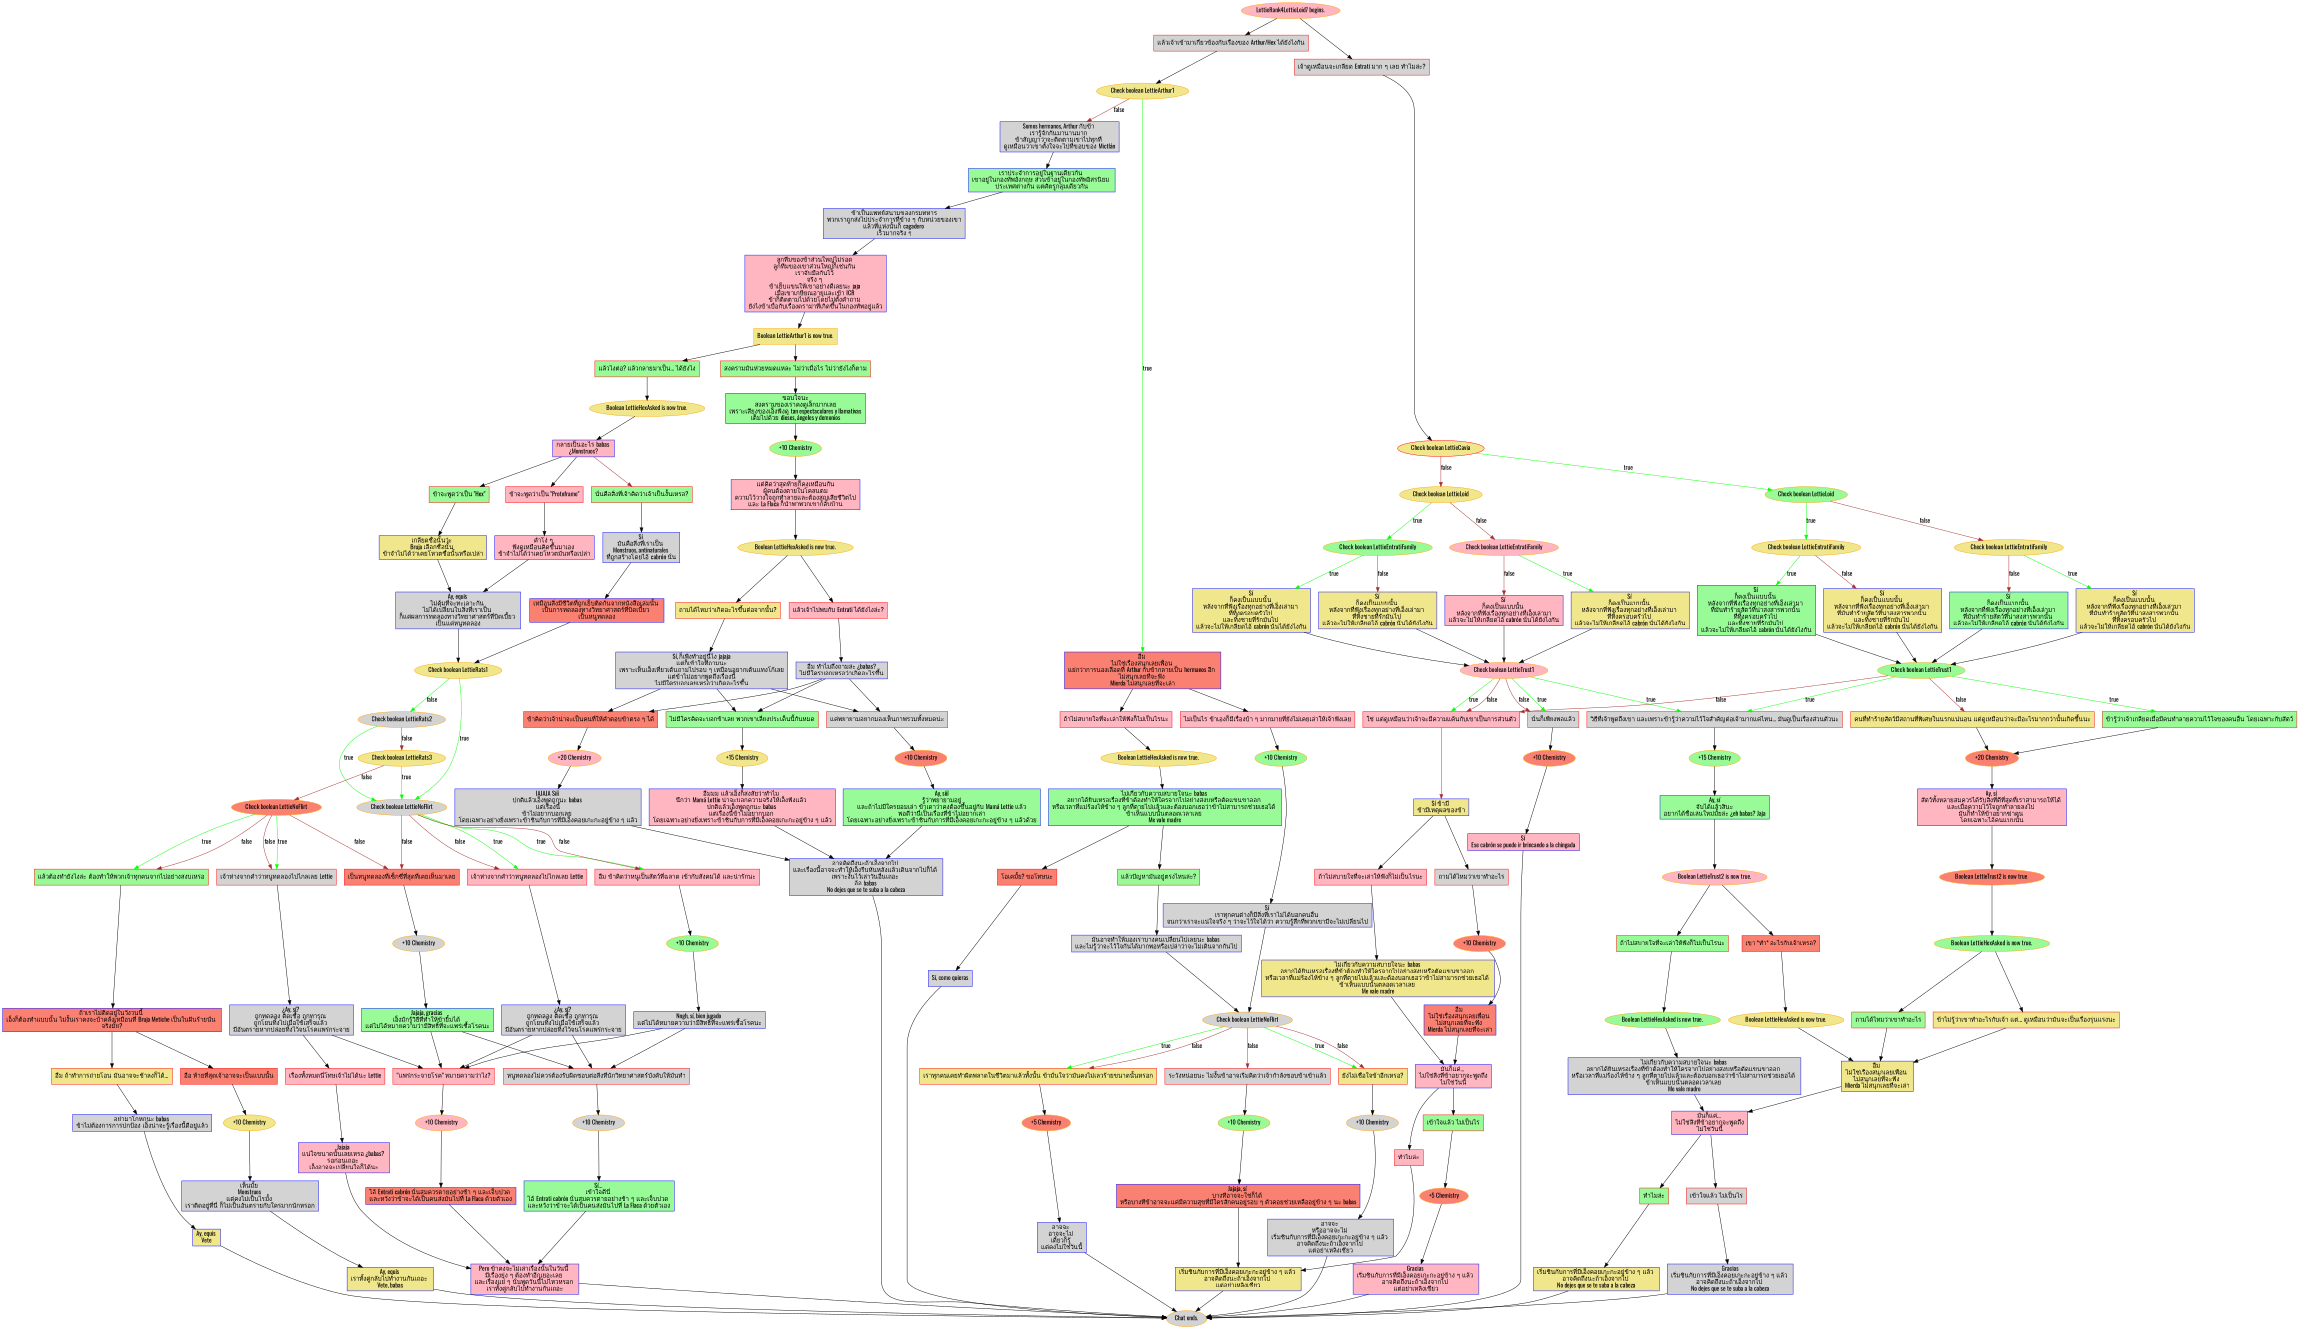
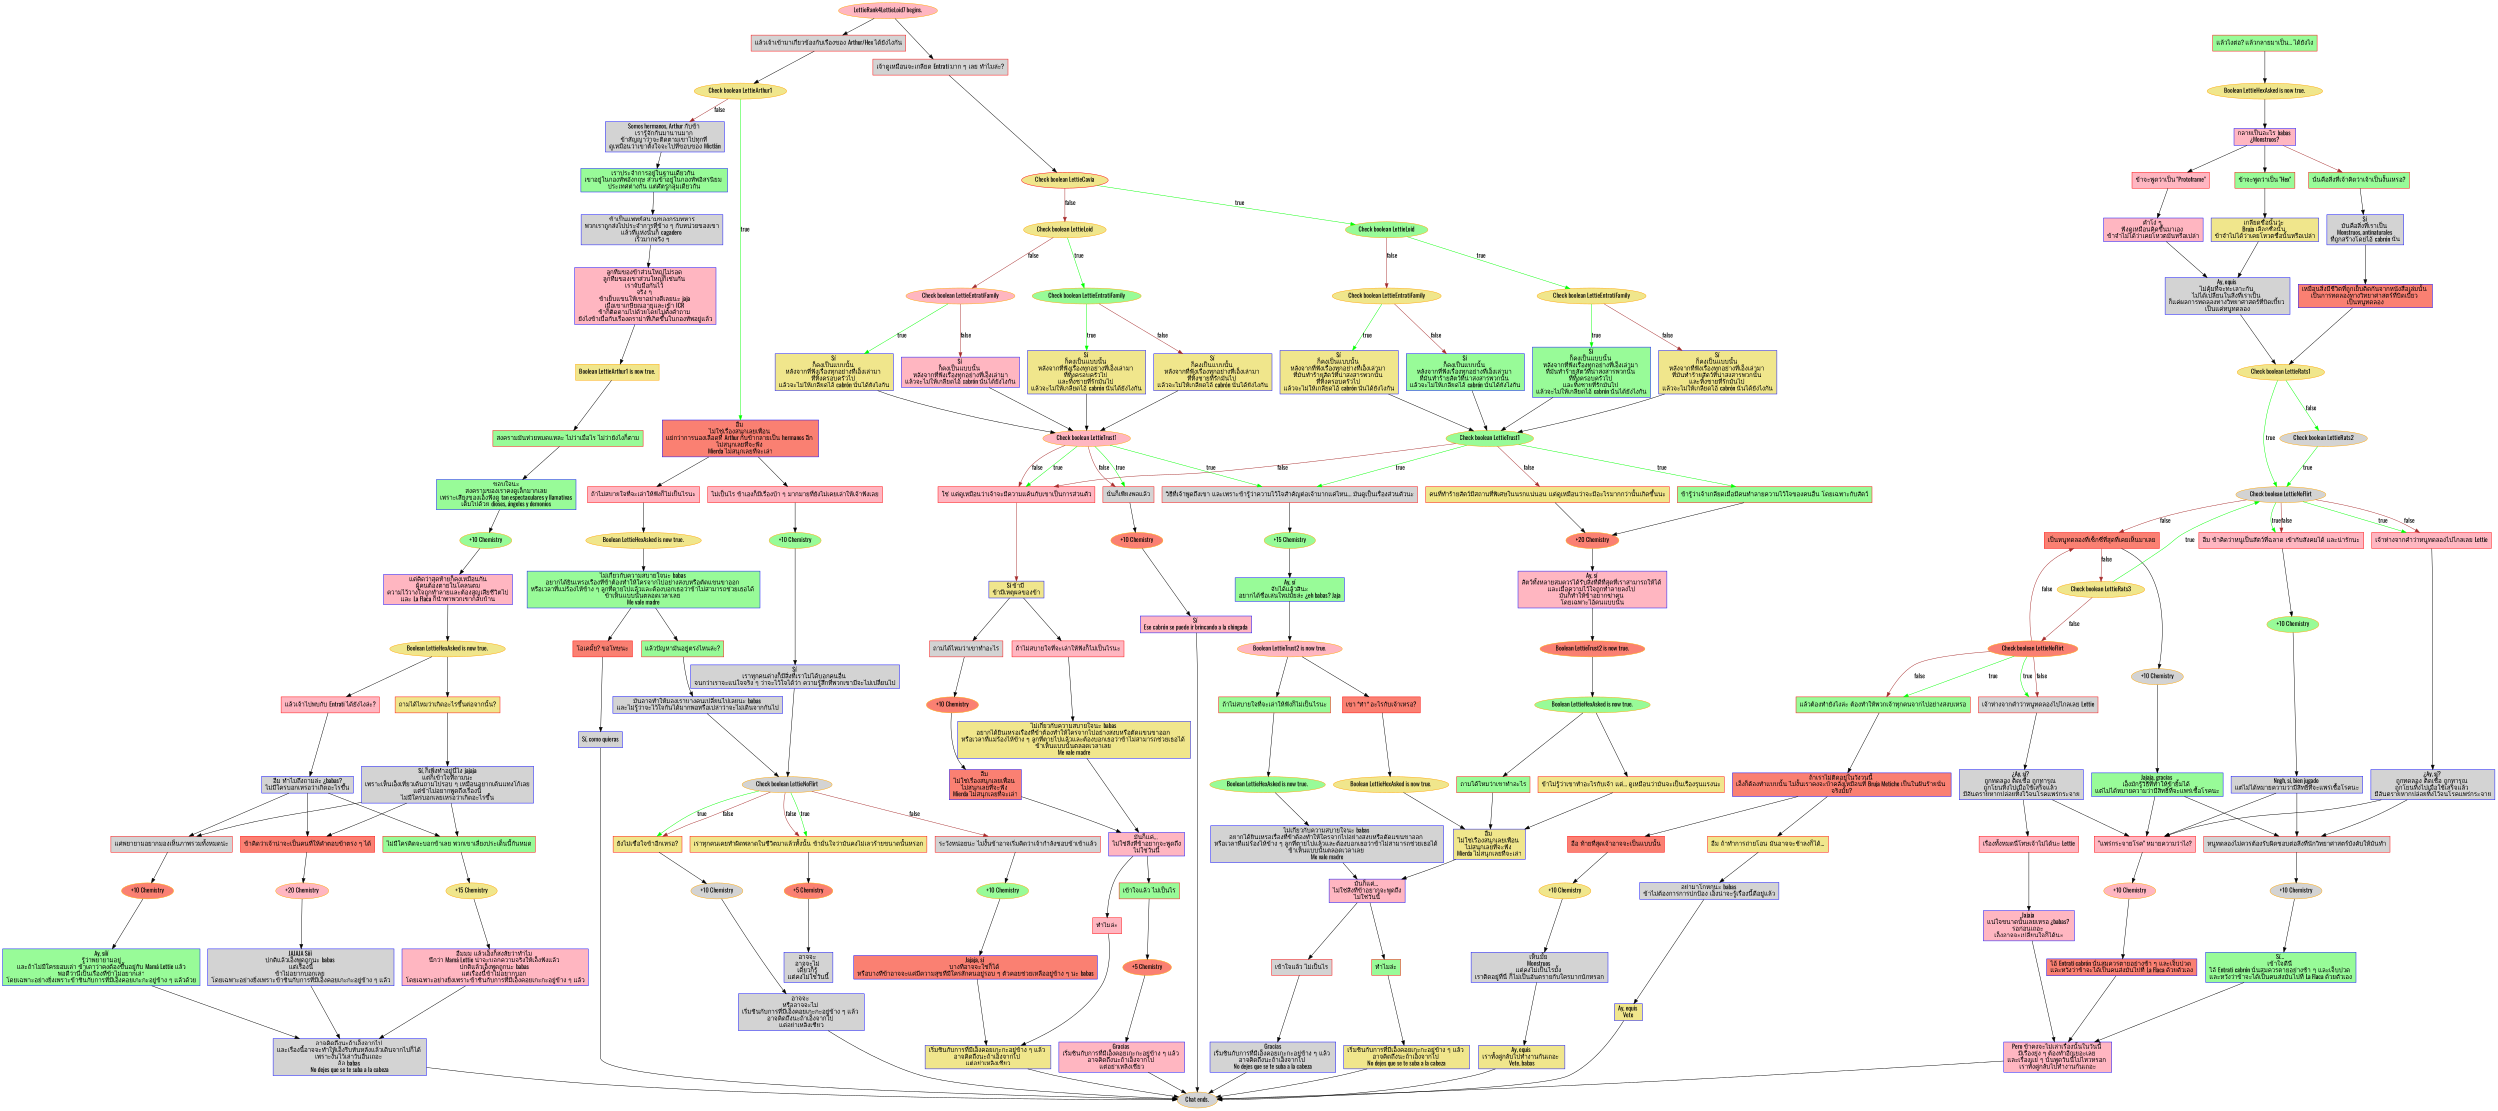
(724, 352) -> none
(402, 737) -> (2101, 563)
(1129, 1281) -> none
